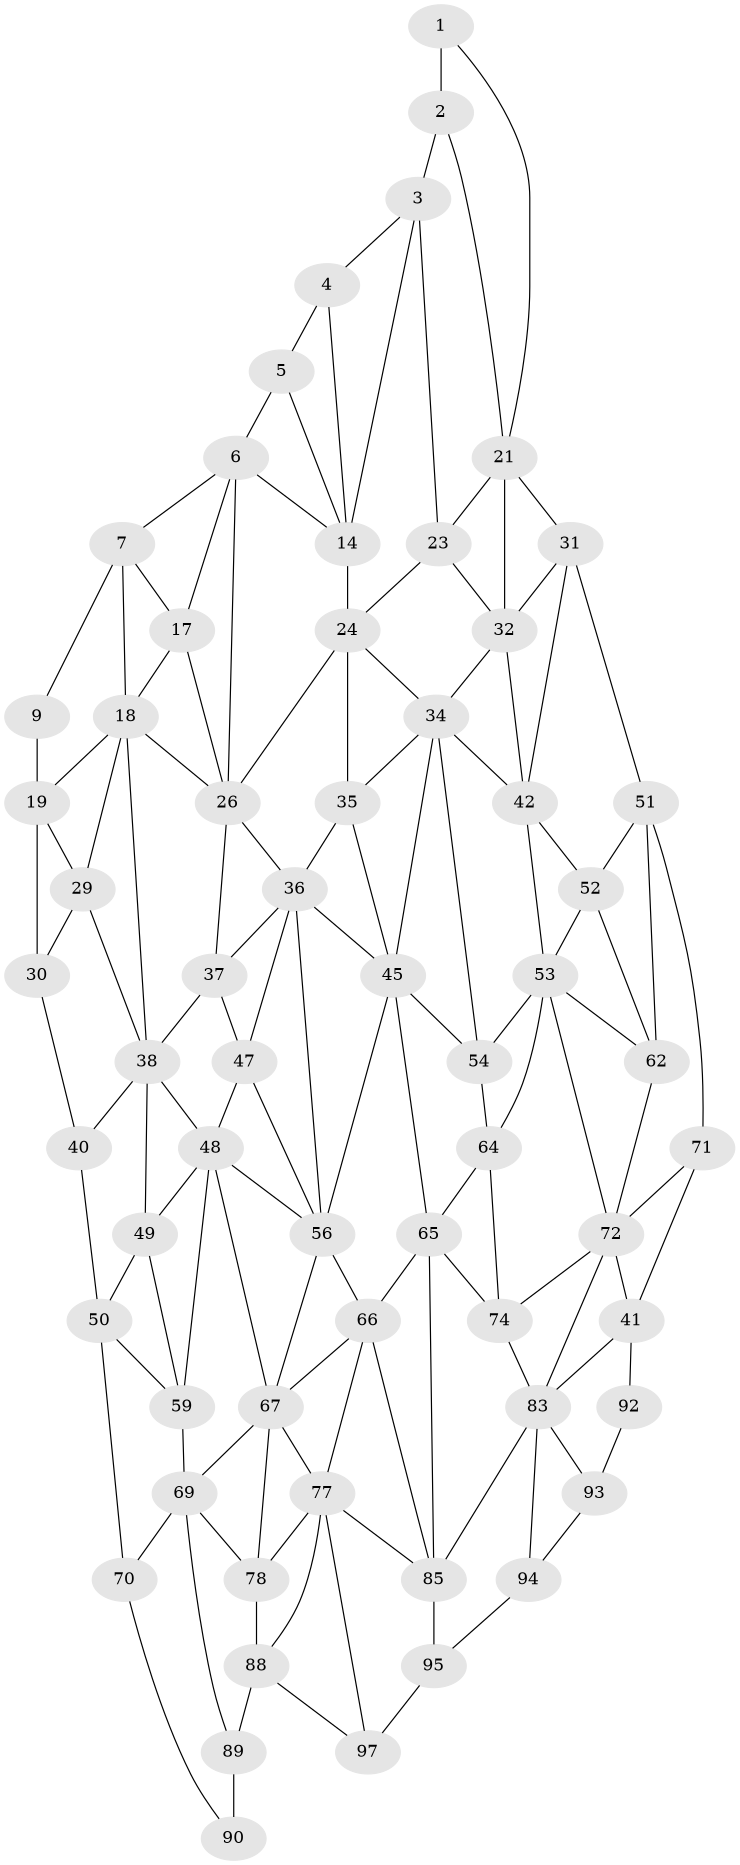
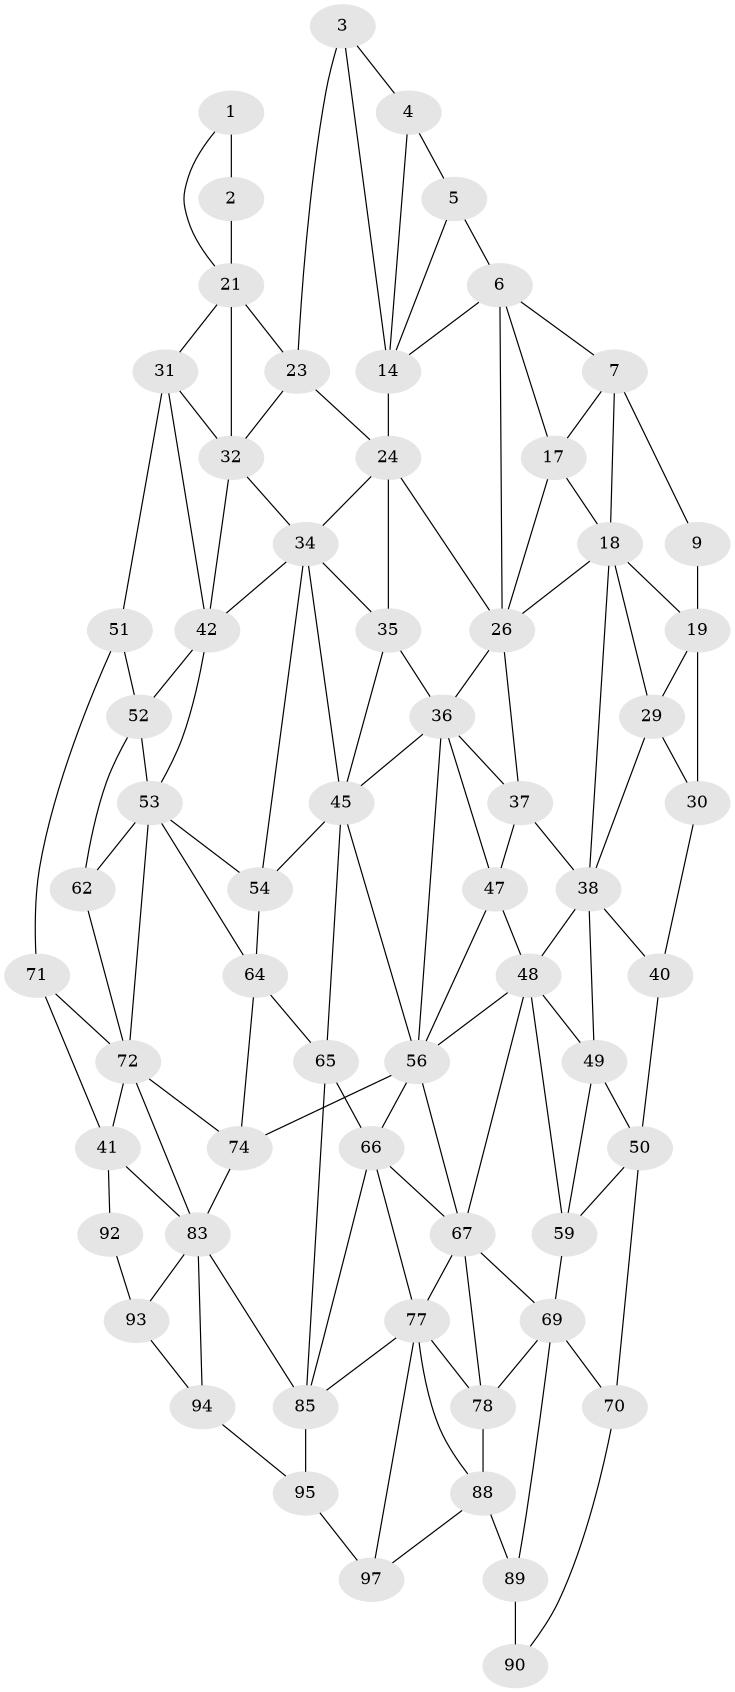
(430, 156) -> none
(651, 932) -> none
(464, 1278) -> (332, 1104)
